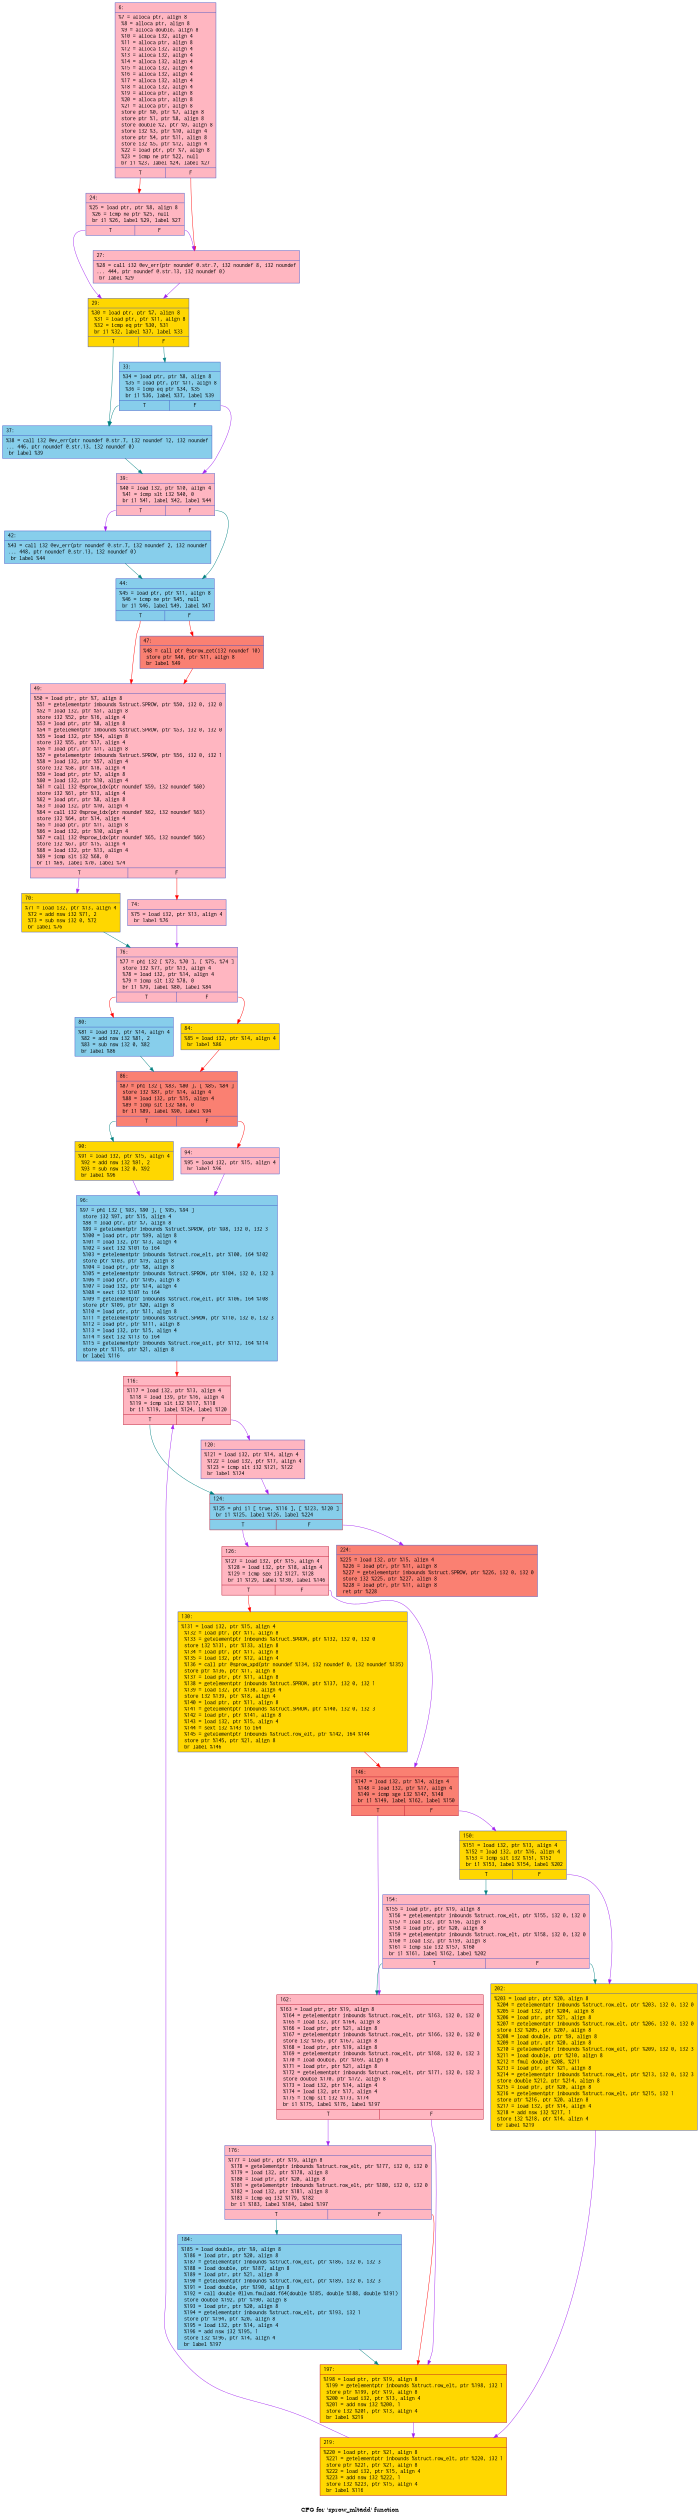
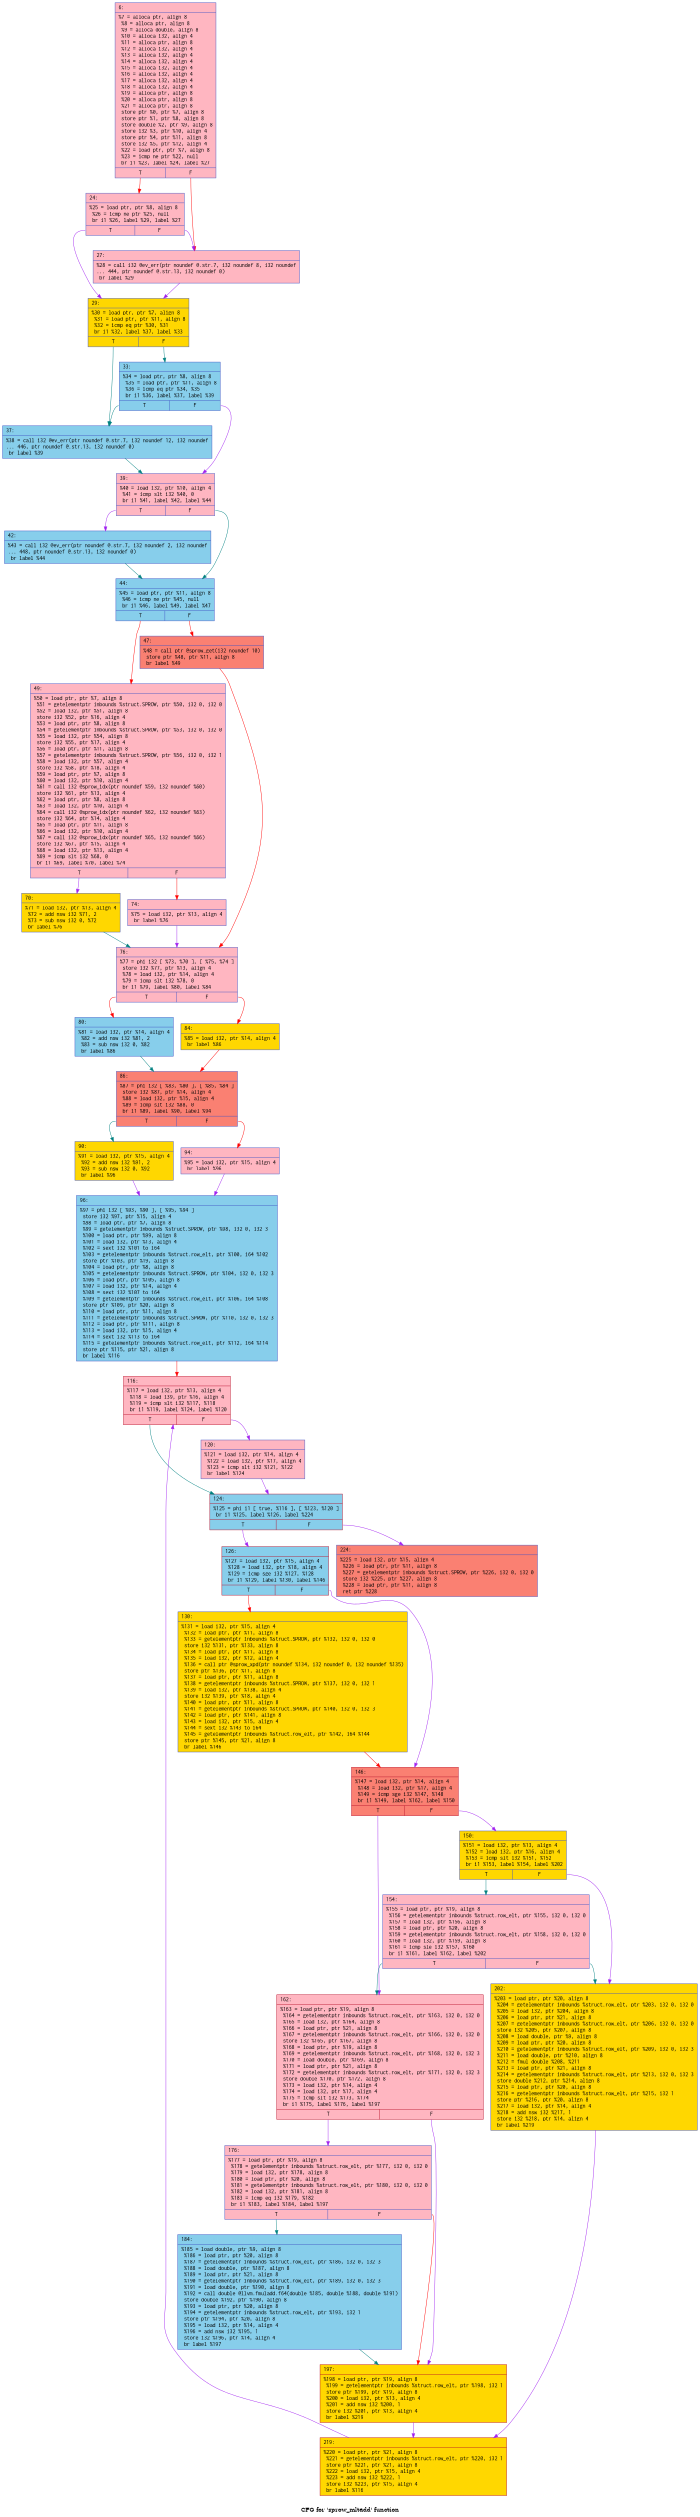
(189, 674) -> (262, 806)
(275, 1571) -> (275, 1571)
